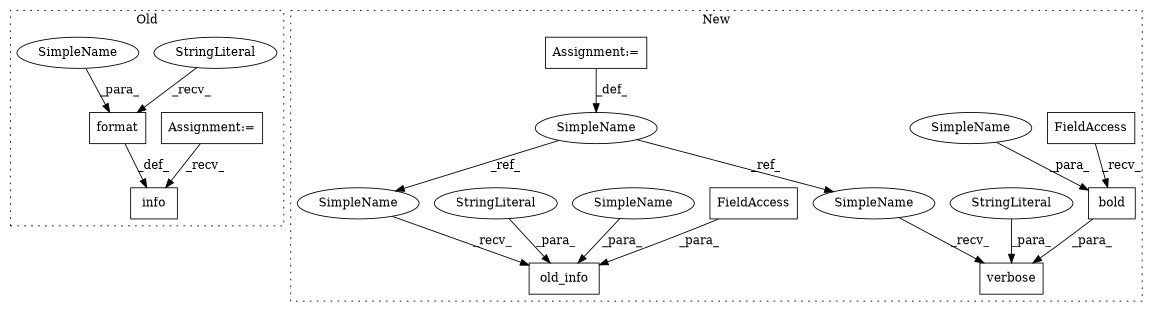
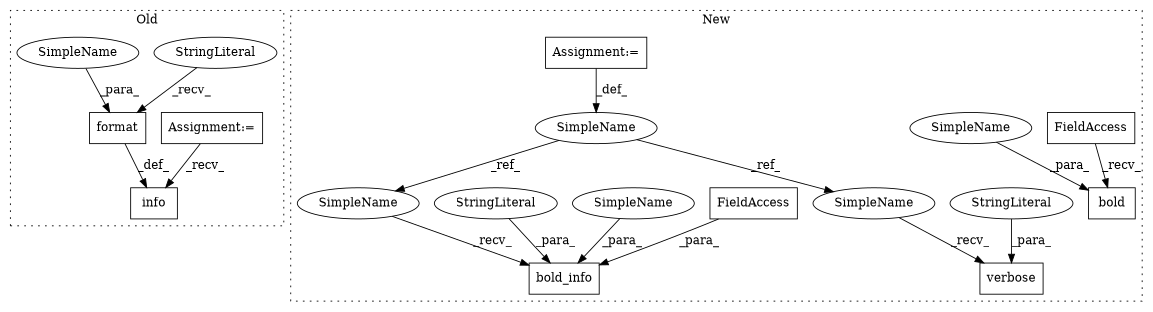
(1067, 239) -> none
(564, 279) -> (564, 279)
